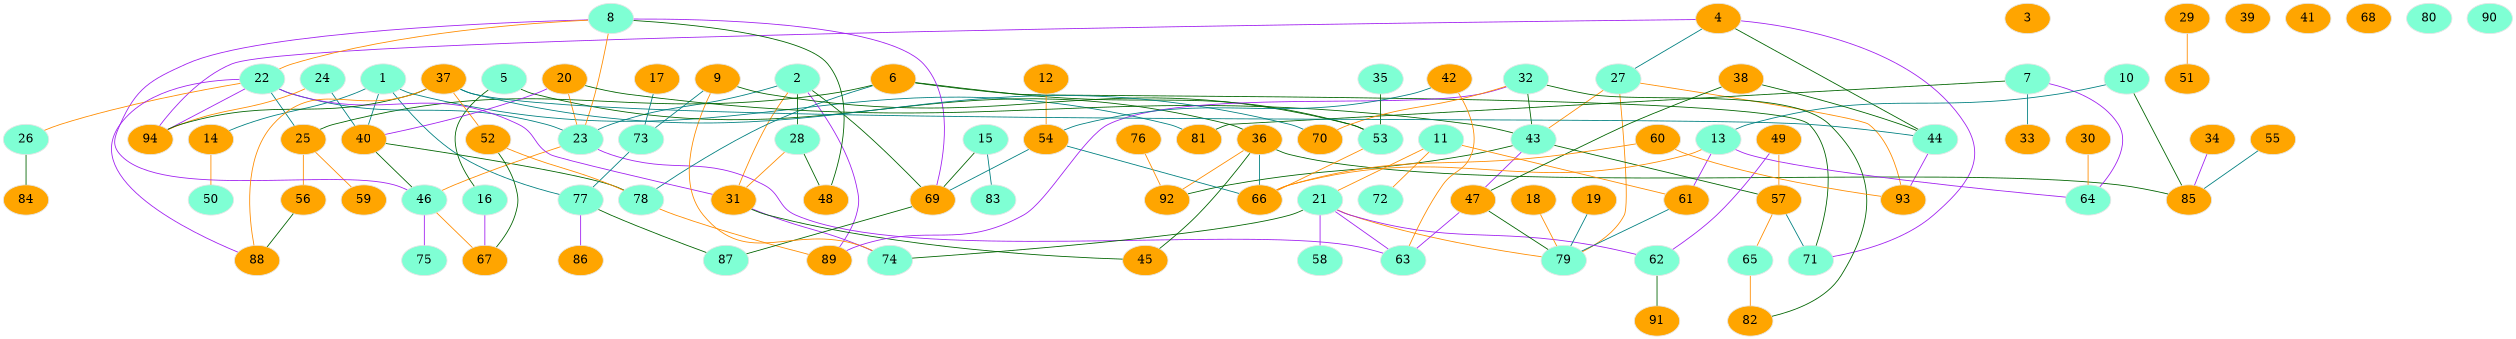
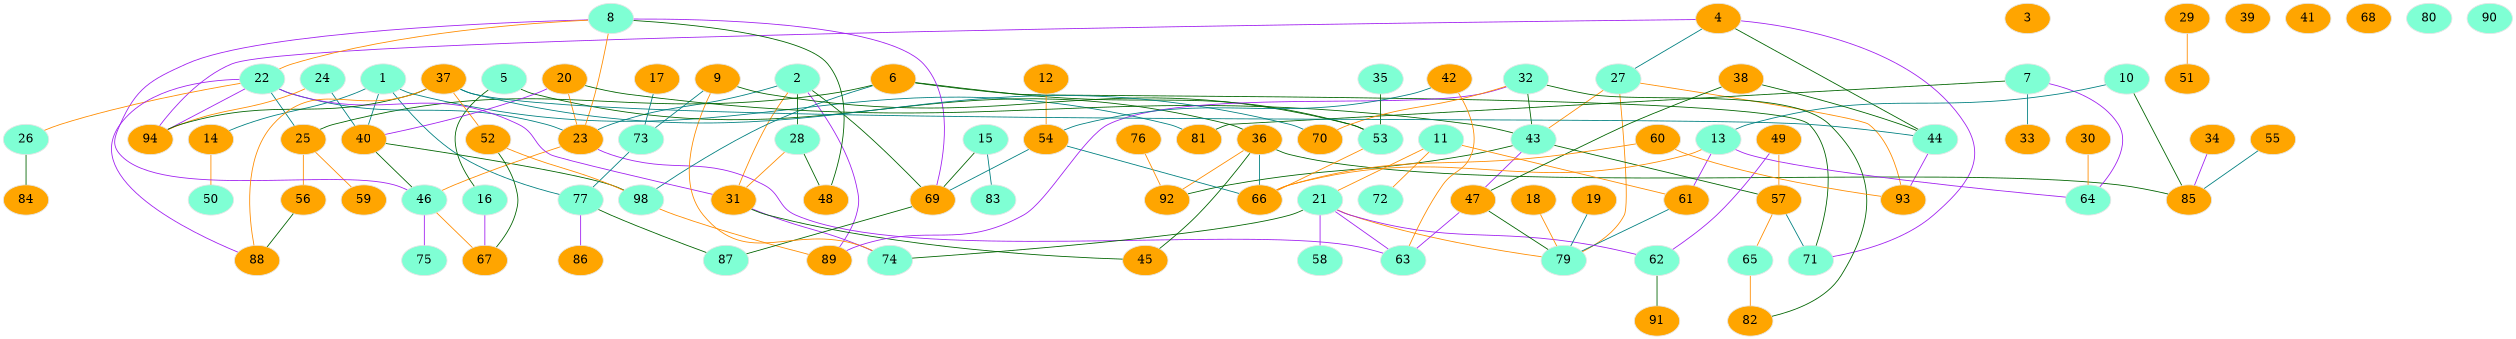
(581, 139) -> (581, 139)
(641, 200) -> (641, 200)
